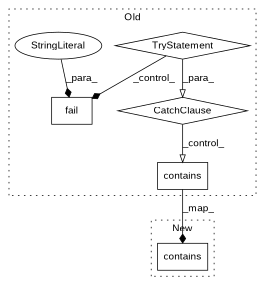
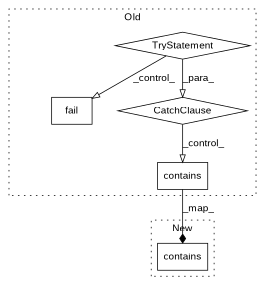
(58, 46) -> none
(132, 75) -> (132, 75)
